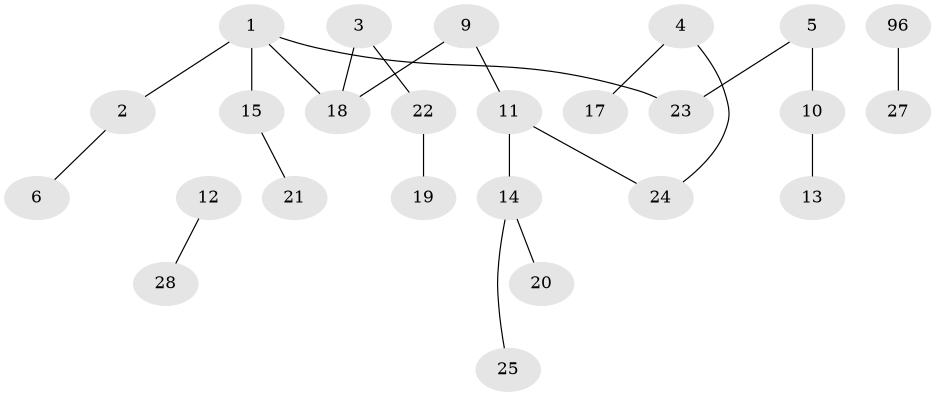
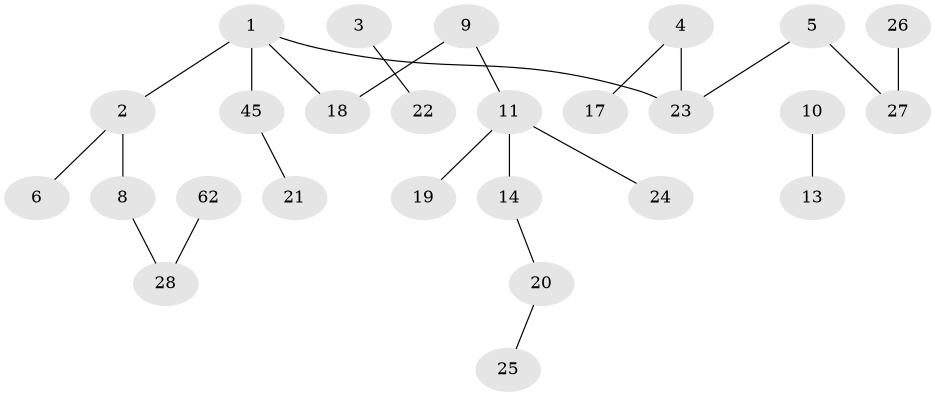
(898, 26) -> (898, 26)
(348, 69) -> none
(812, 69) -> (855, 69)
(252, 112) -> (252, 112)
(729, 118) -> (681, 69)
(424, 155) -> (467, 155)
none -> (123, 198)
(209, 198) -> (209, 198)
(498, 284) -> (525, 327)
